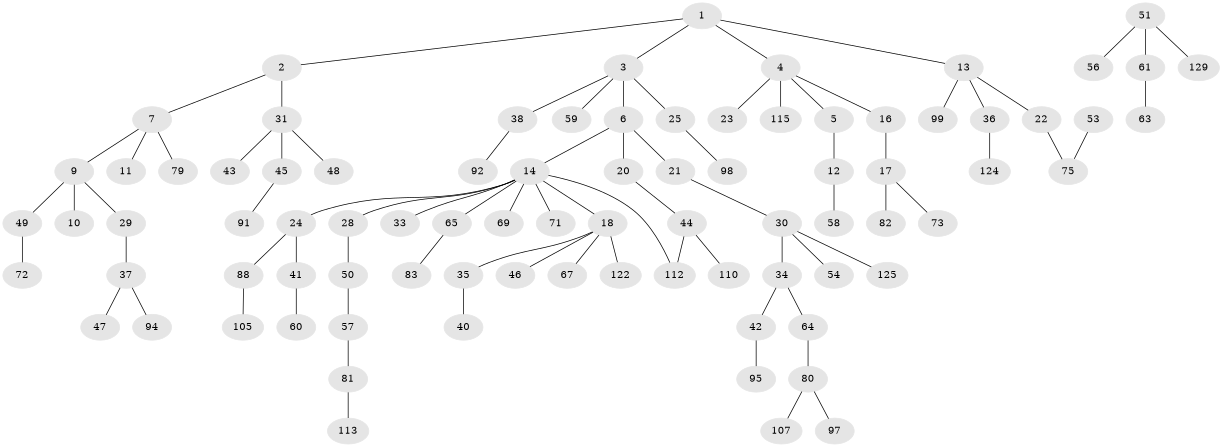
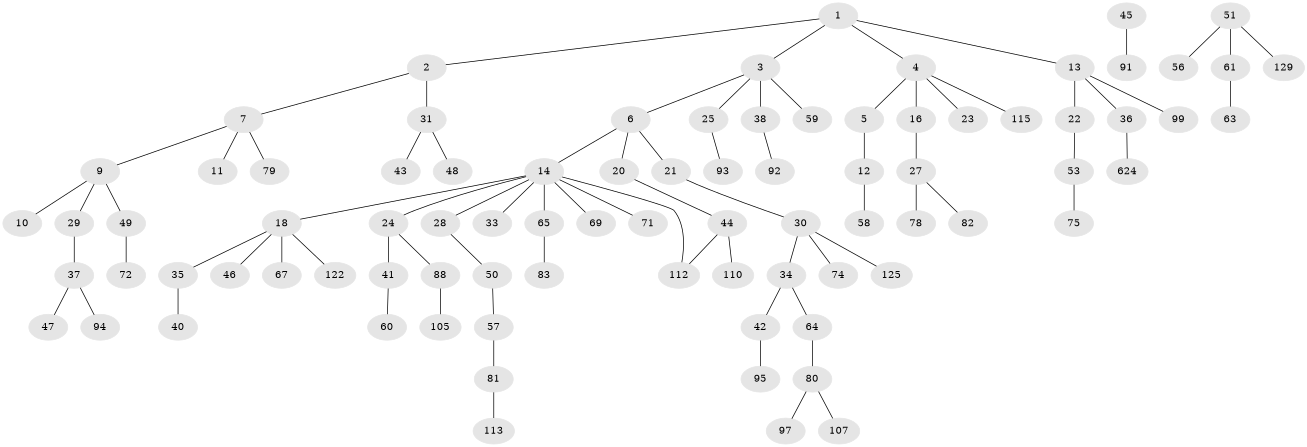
(282, 146) -> none
(1055, 146) -> (1074, 146)
(727, 172) -> (723, 172)
(886, 172) -> (916, 172)
(990, 172) -> (1127, 172)
(938, 223) -> (916, 223)
(834, 275) -> (838, 275)
